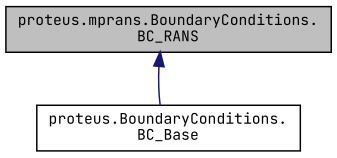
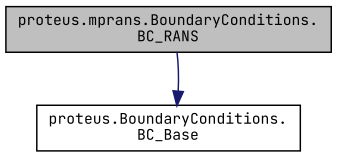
(159, 86) -> (178, 71)
